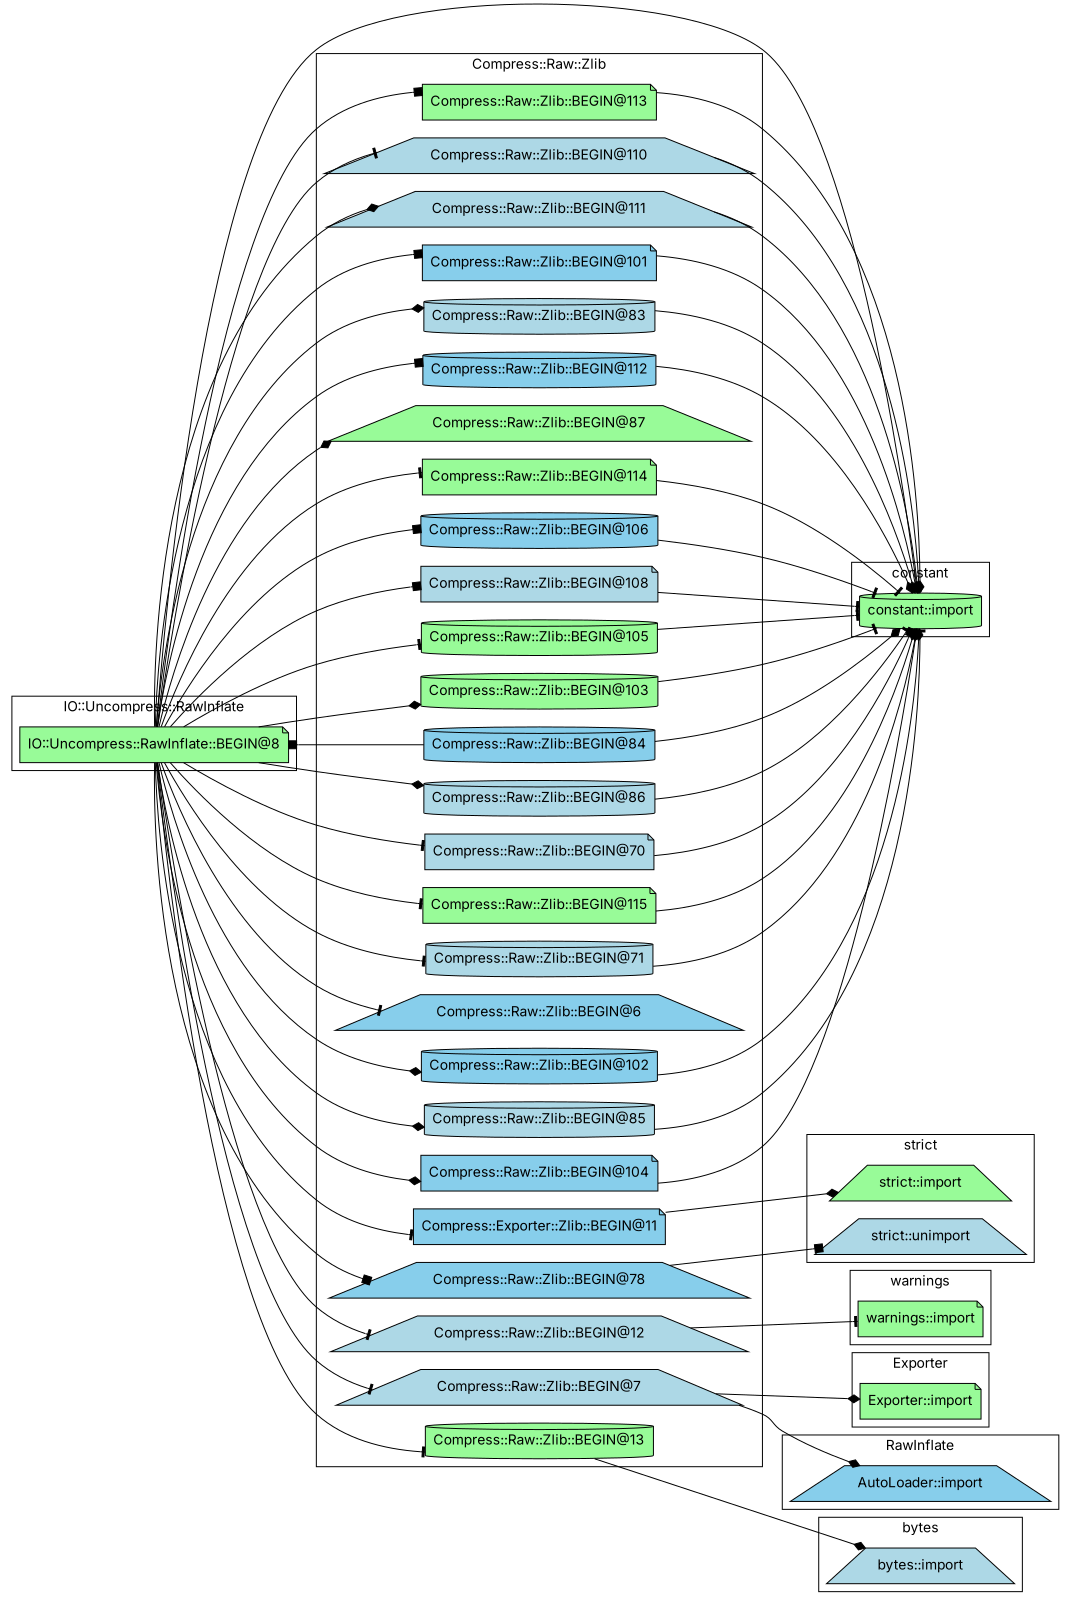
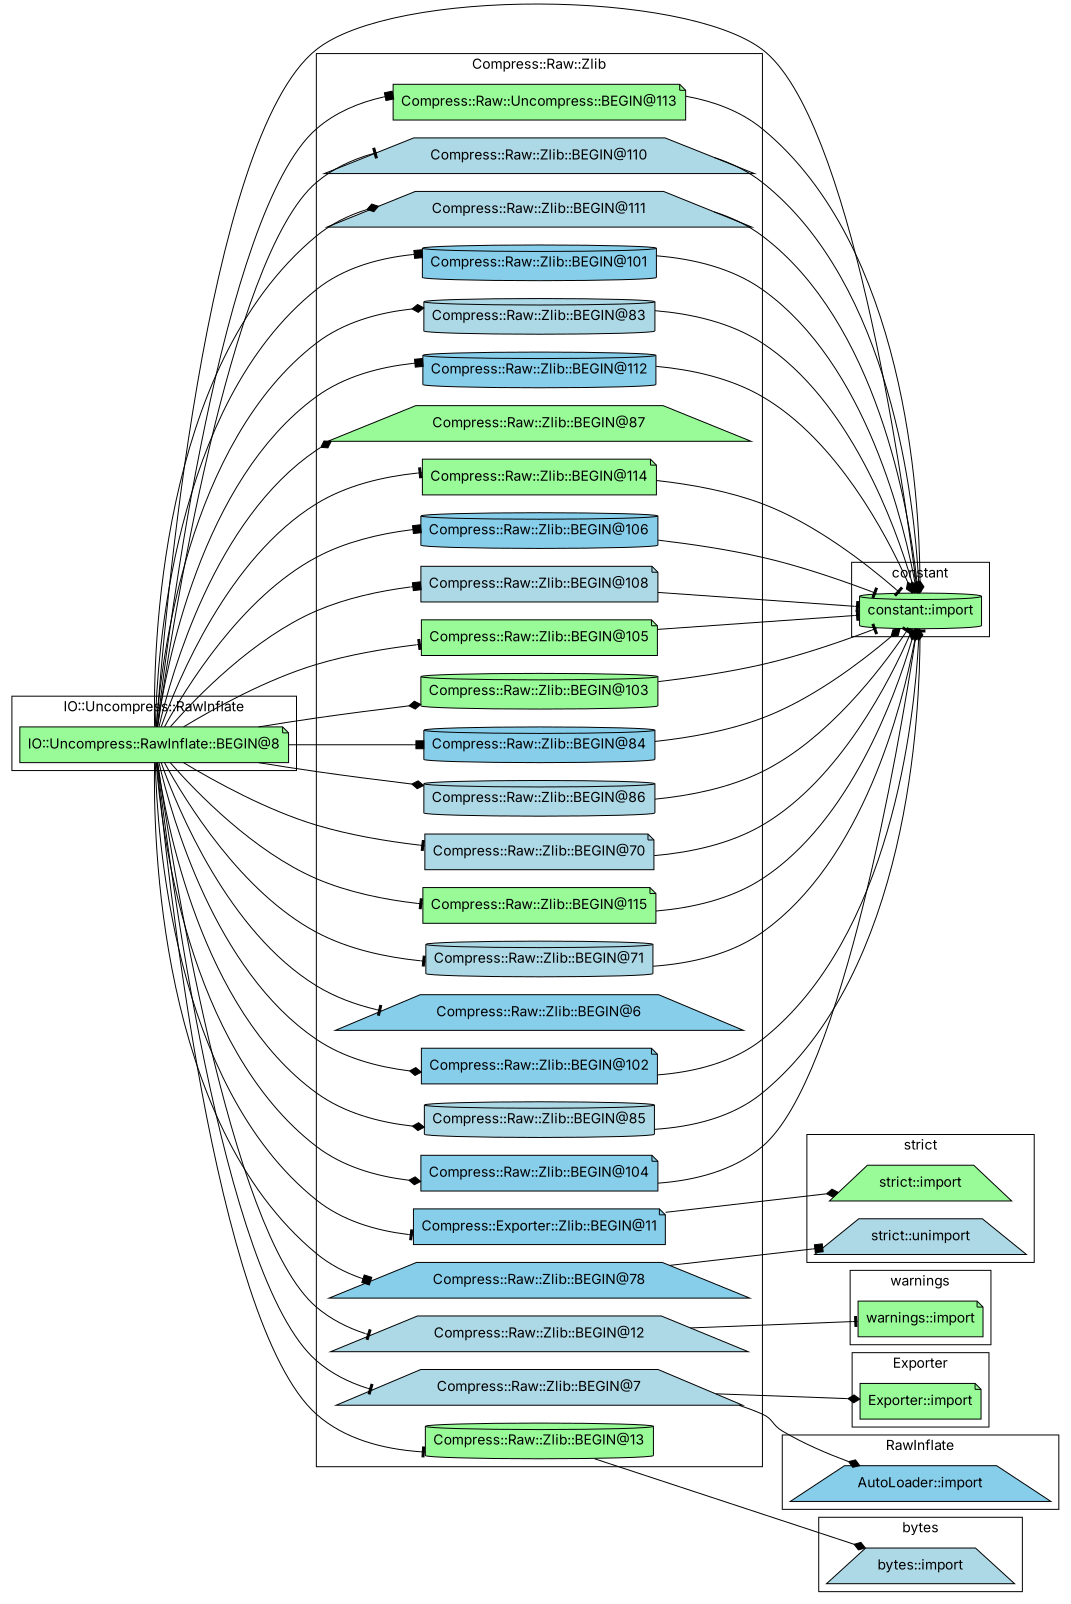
(539, 102) -> (539, 102)
(539, 263) -> (539, 263)
(539, 638) -> (539, 638)
(361, 745) -> (351, 745)
(812, 786) -> (814, 784)
(539, 1066) -> (539, 1066)
